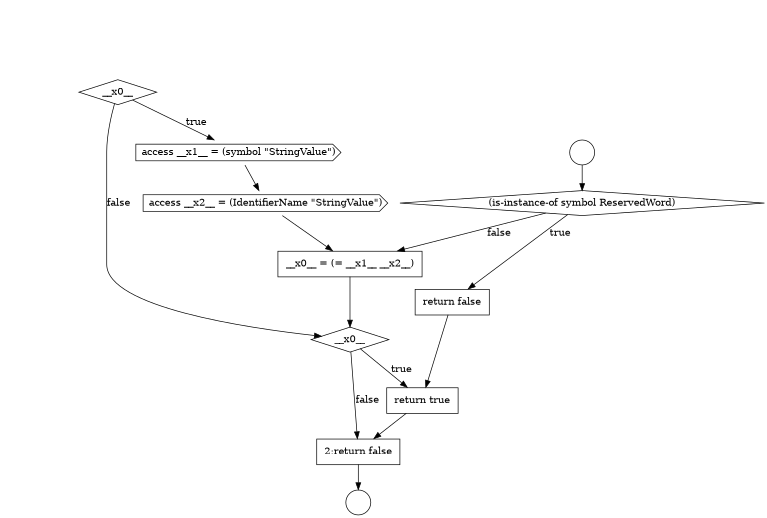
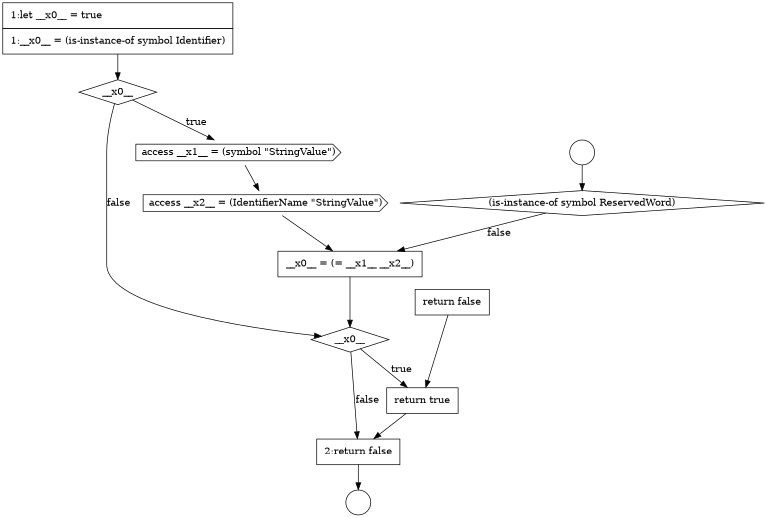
none -> (118, 28)
(521, 250) -> none
